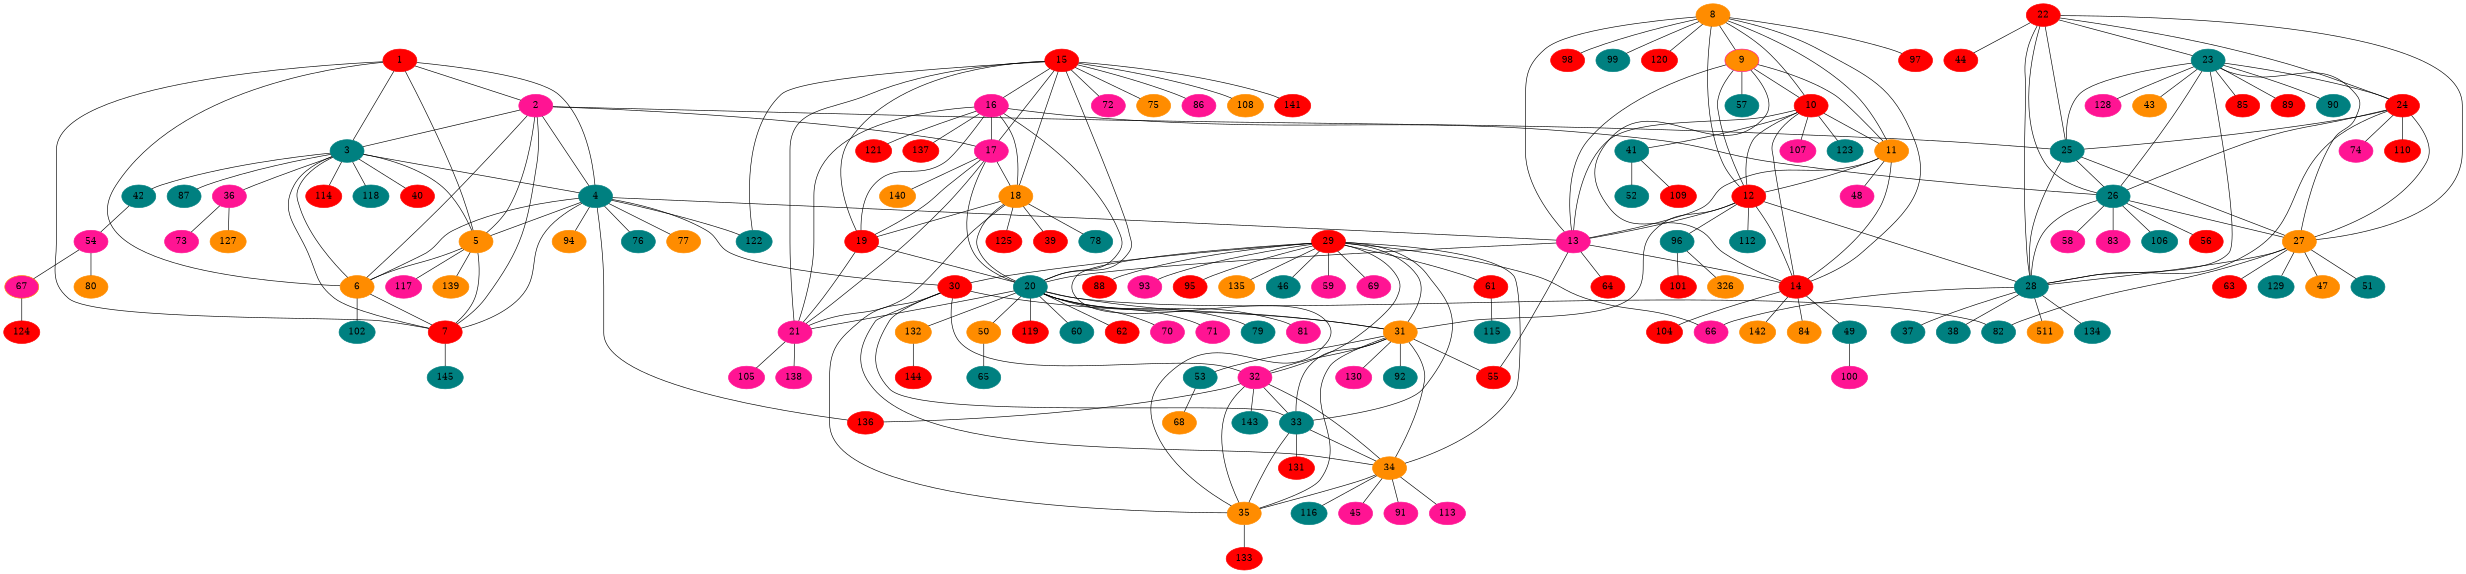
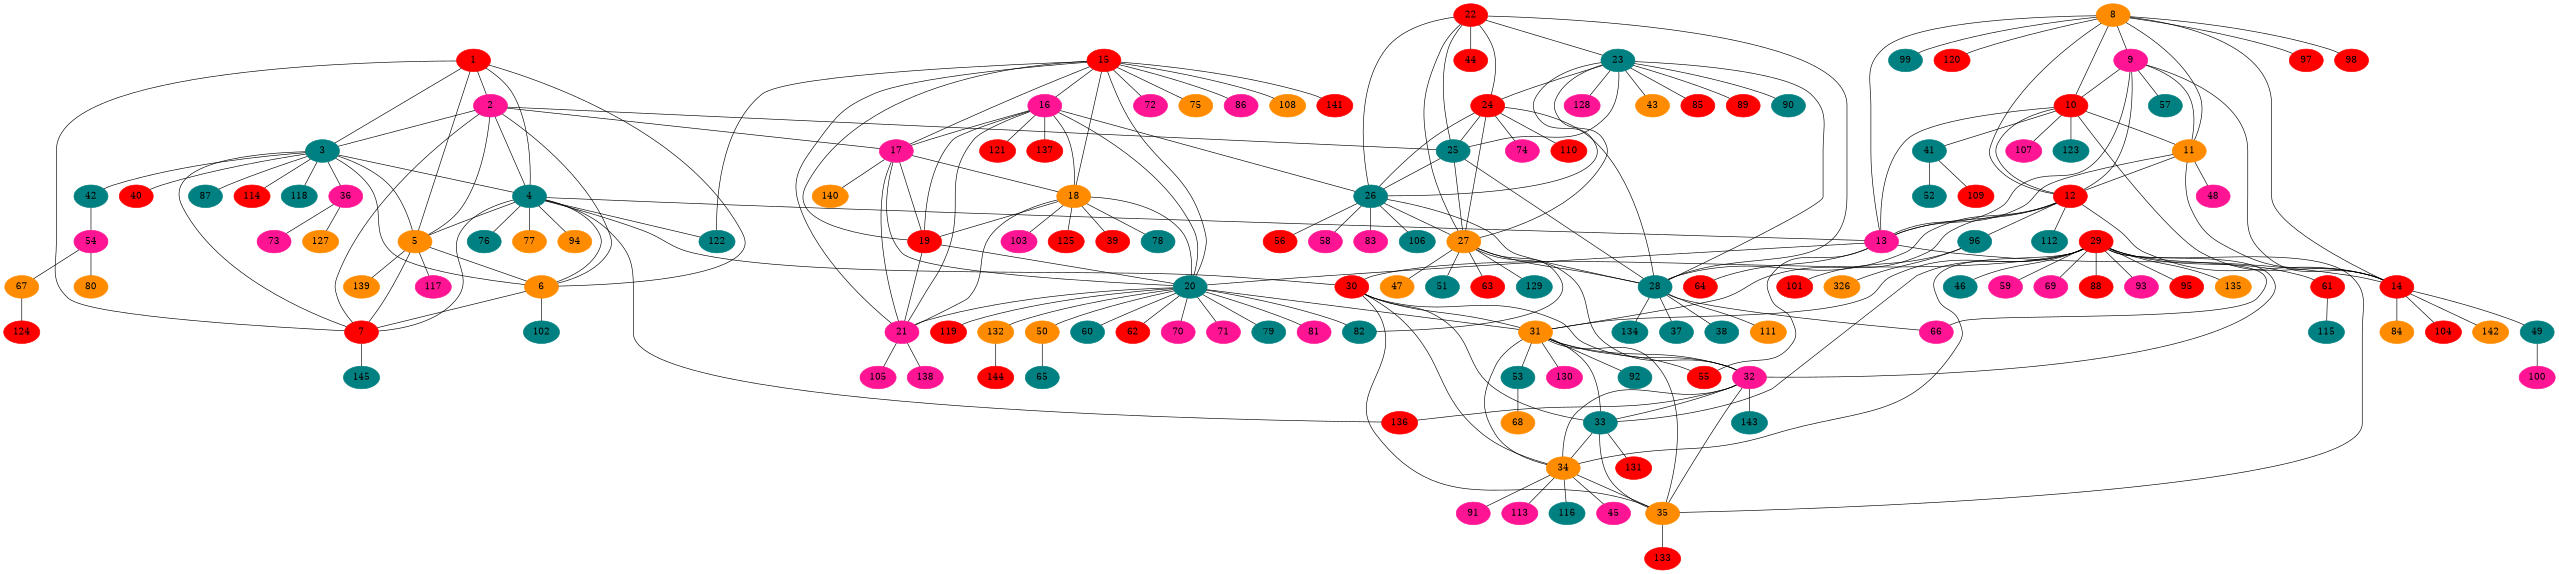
(1742, 60) -> (2131, 60)
none -> (1019, 242)
(22, 287) -> (22, 287)
none -> (1593, 328)
(2045, 332) -> (1768, 332)
